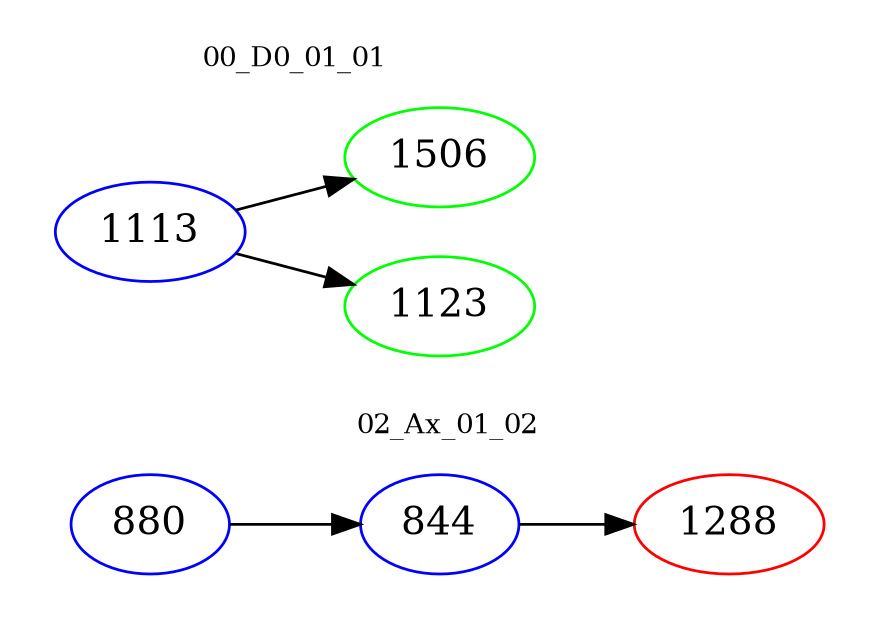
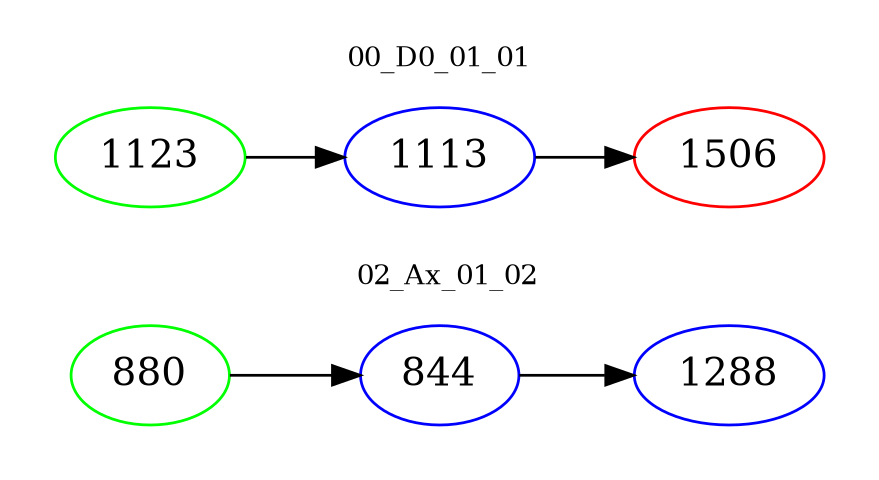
(440, 157) -> (729, 157)
(281, 265) -> (281, 157)
(150, 524) -> (150, 375)
(729, 524) -> (729, 375)
